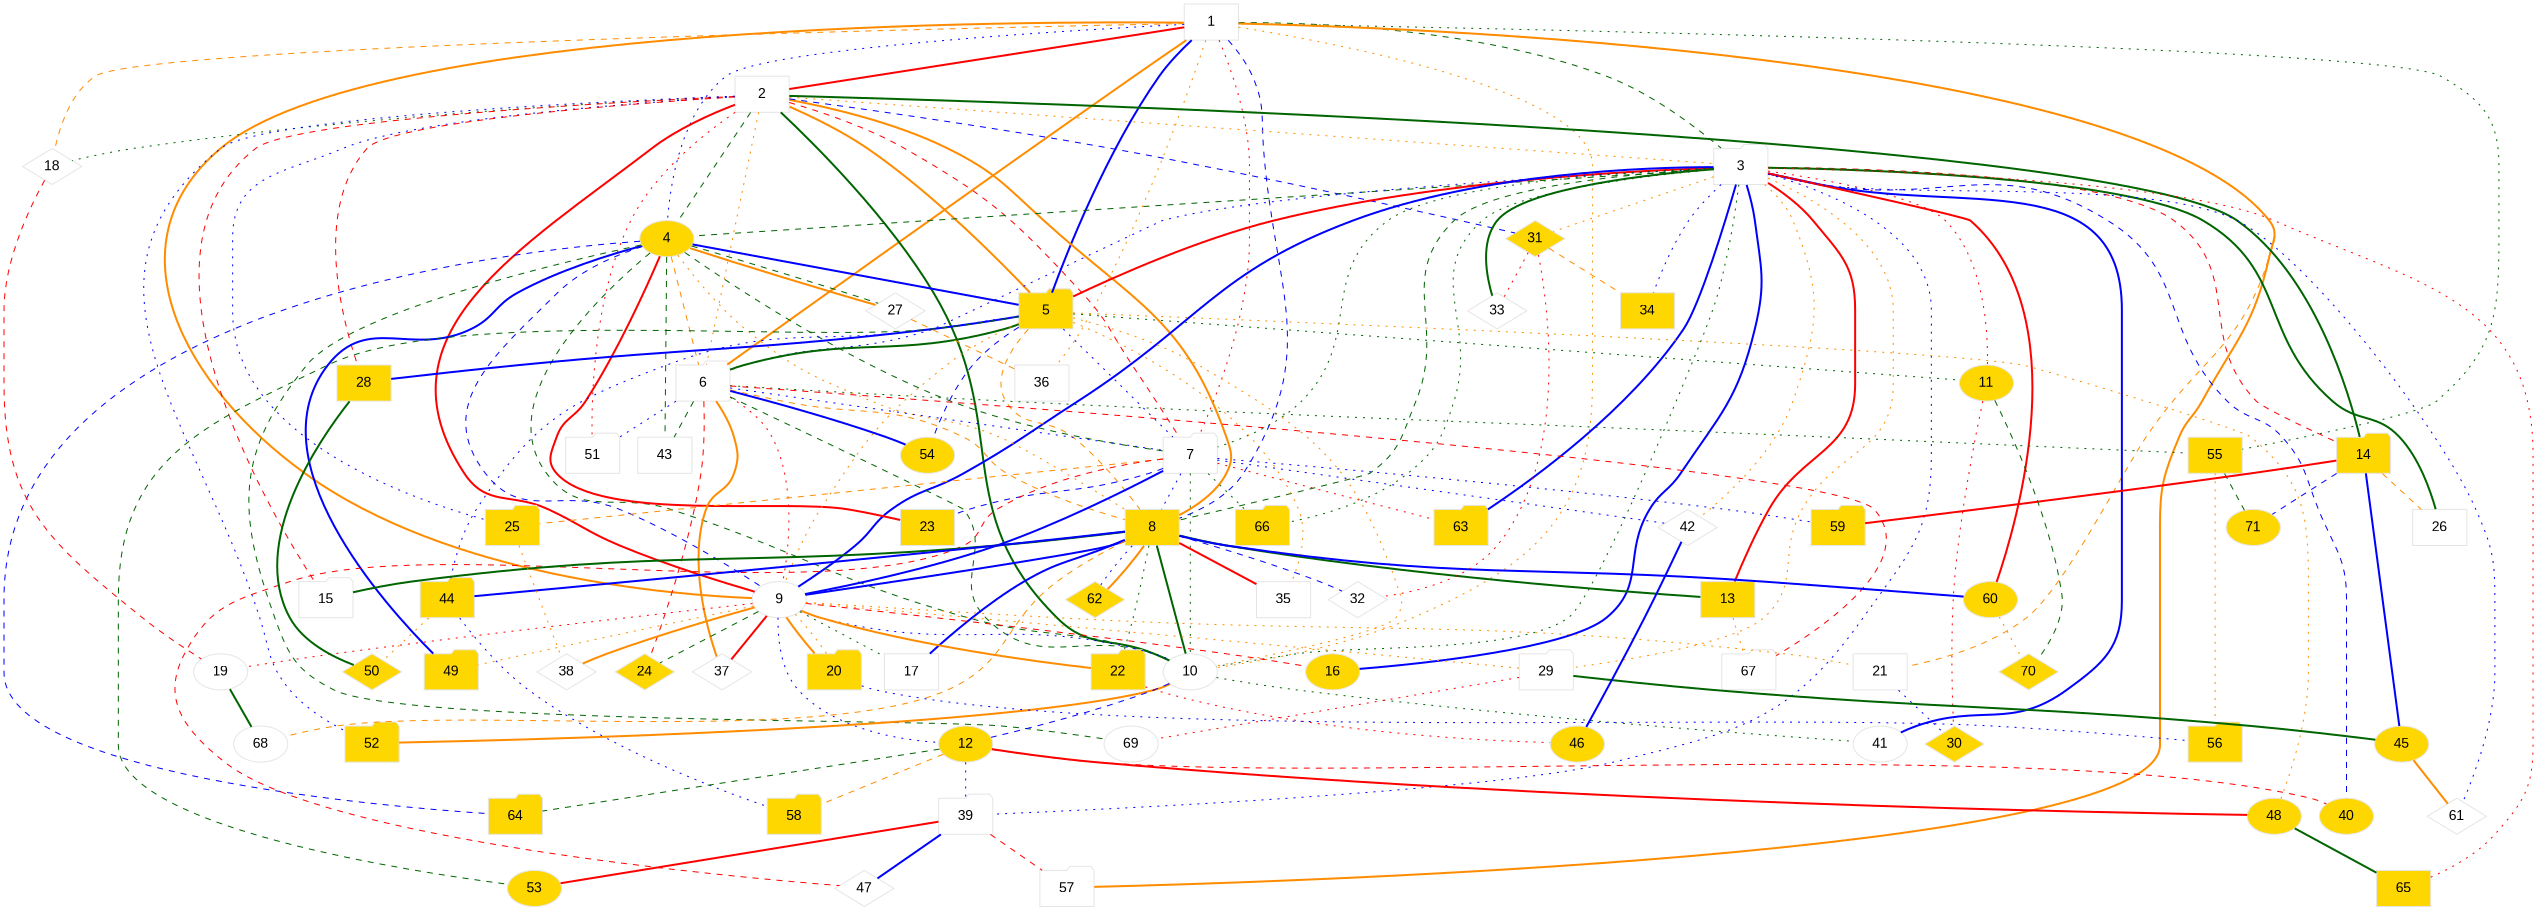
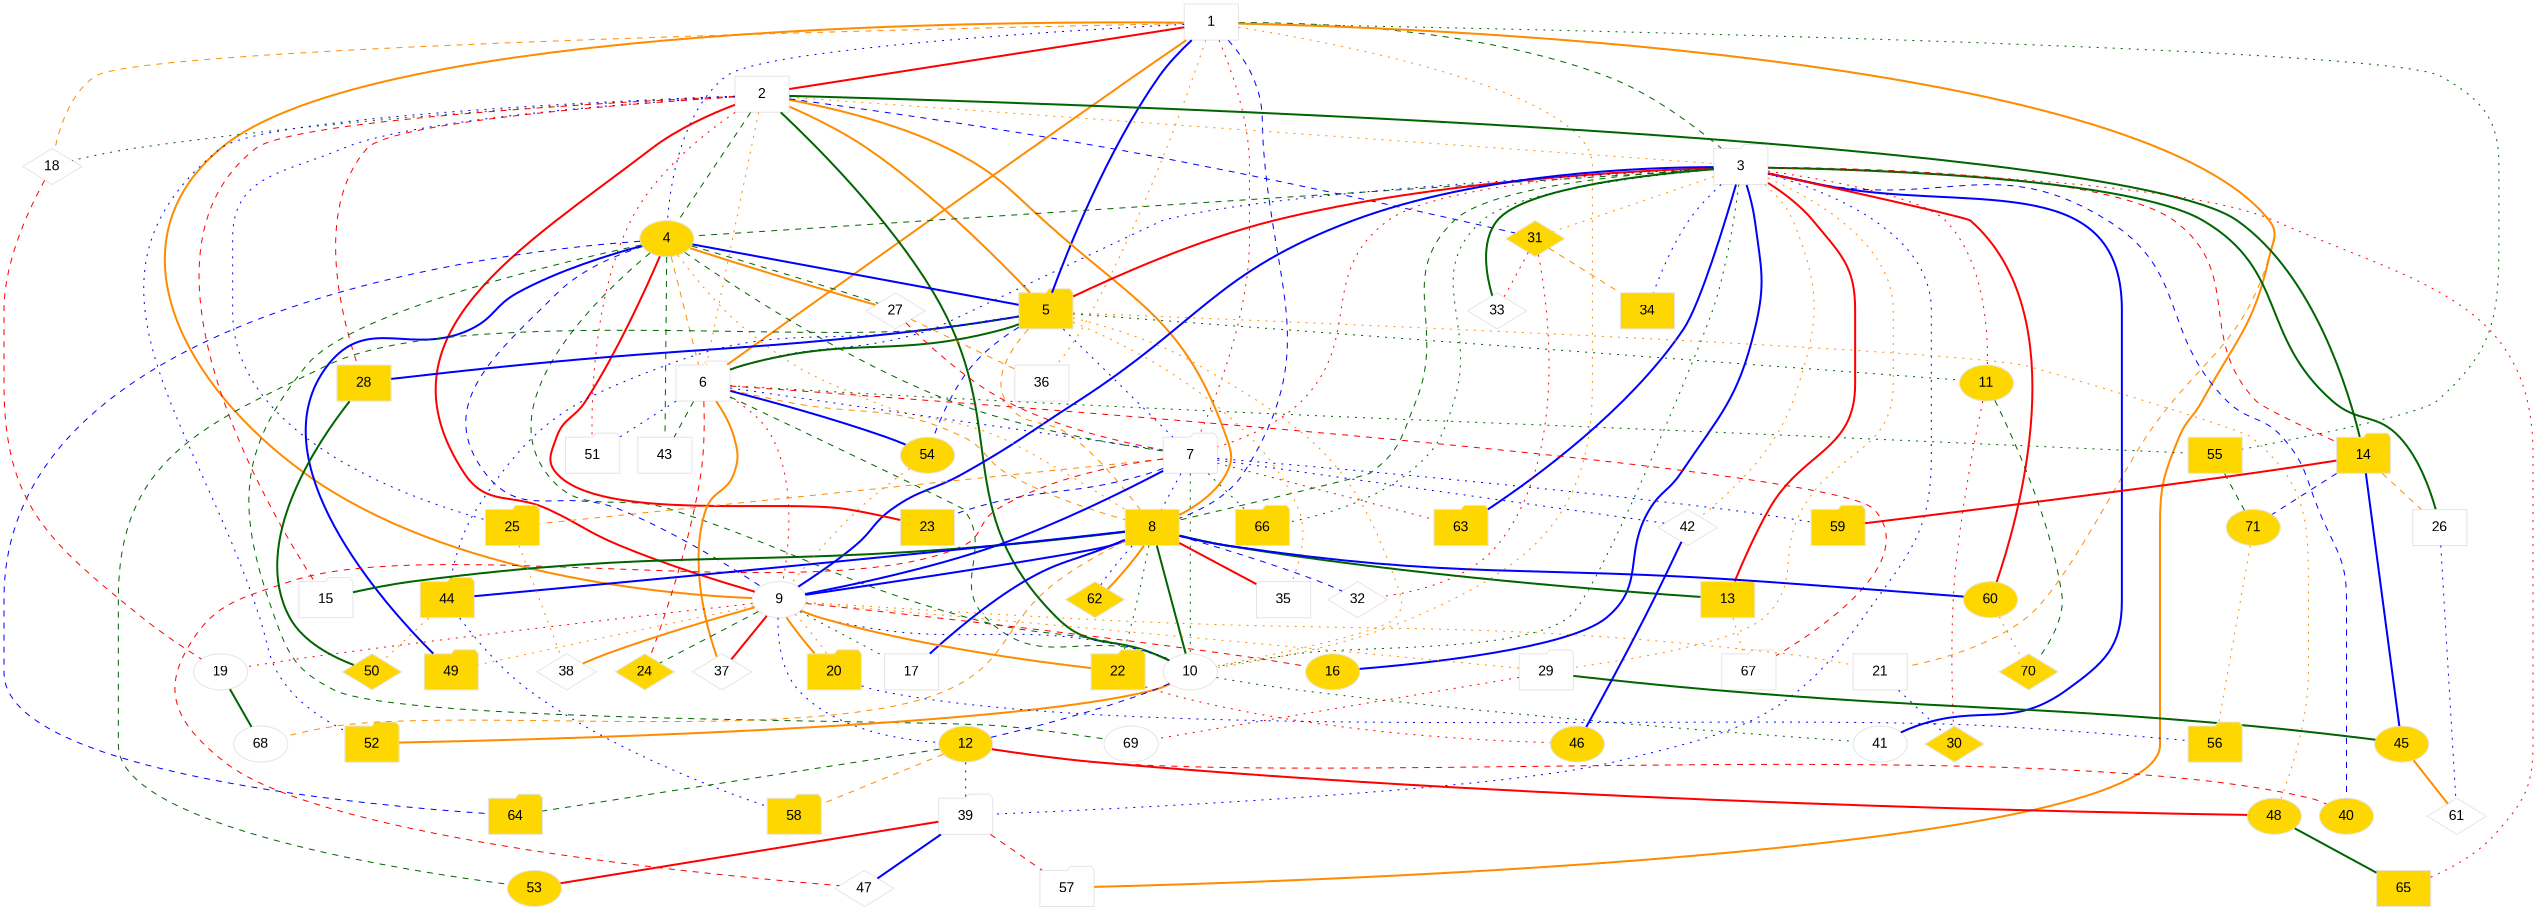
(1387, 221) -> (1387, 221)
(1019, 228) -> (991, 392)
(2315, 286) -> (2448, 672)
(883, 423) -> (846, 521)
(2215, 600) -> (2234, 636)
